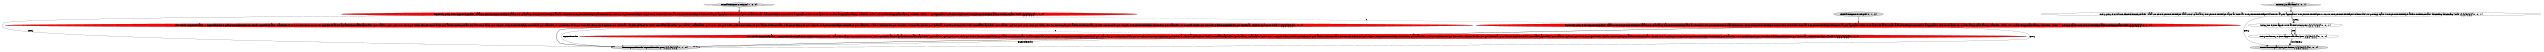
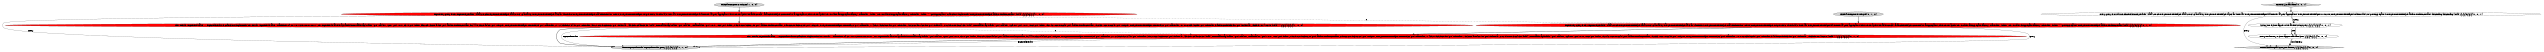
(739, 5) -> (739, 5)
(2289, 48) -> (2289, 48)
